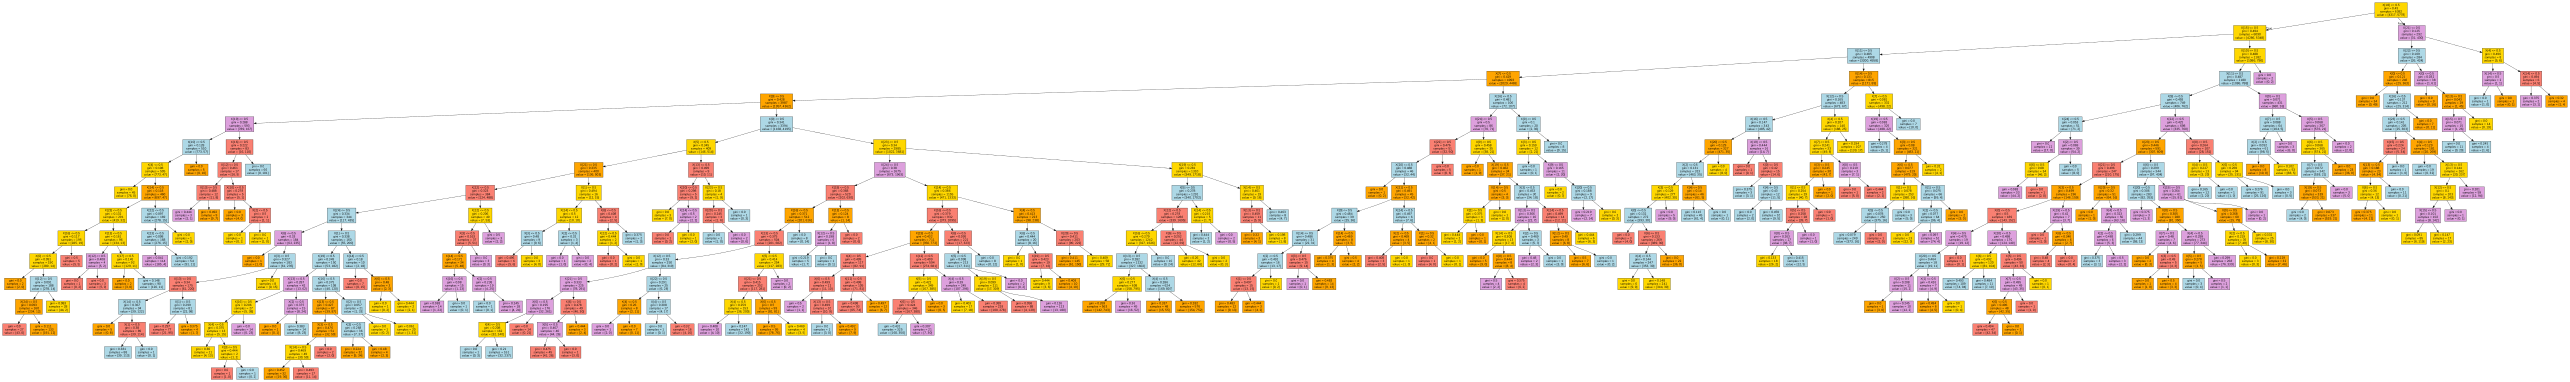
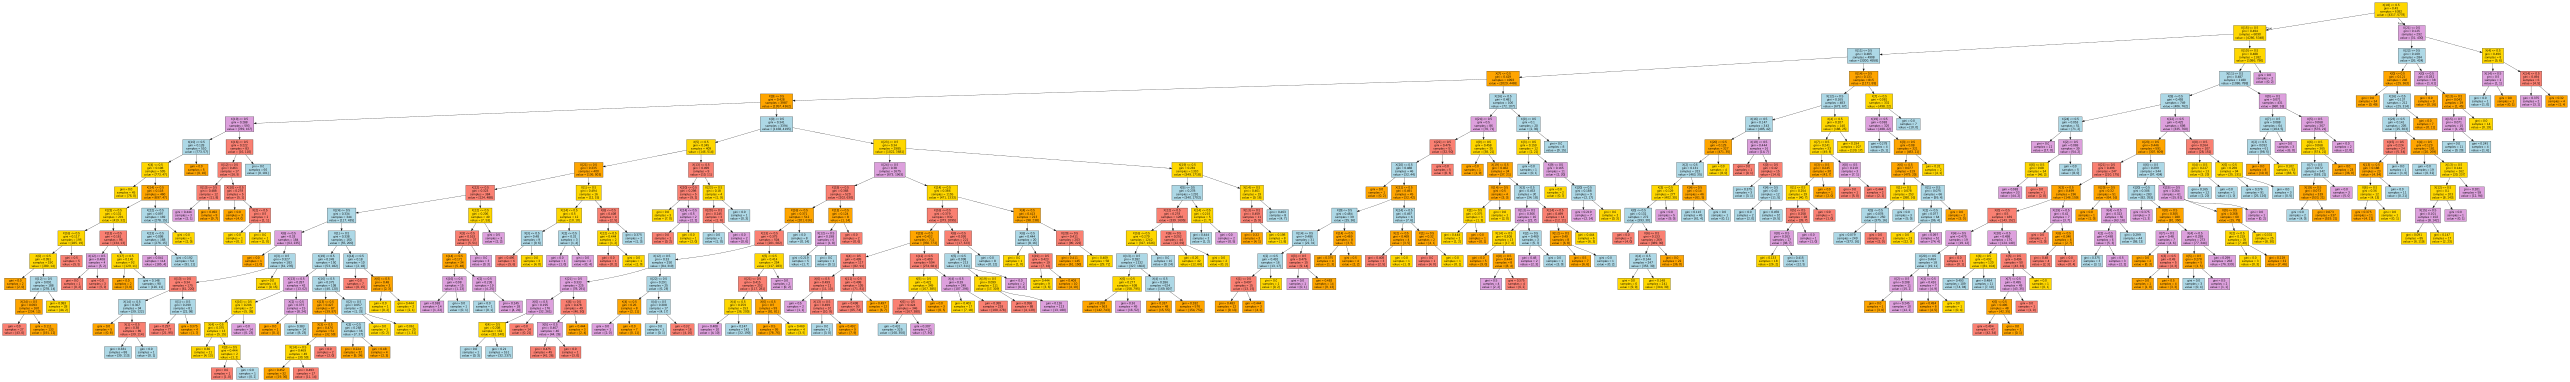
(113, 238) -> (113, 238)
